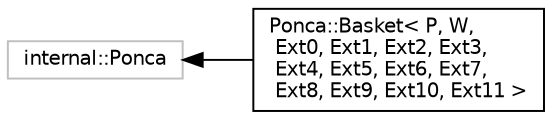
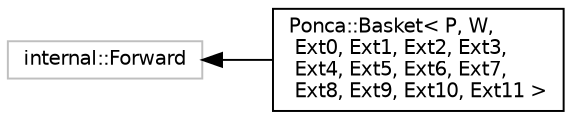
(95, 60) -> (105, 60)
